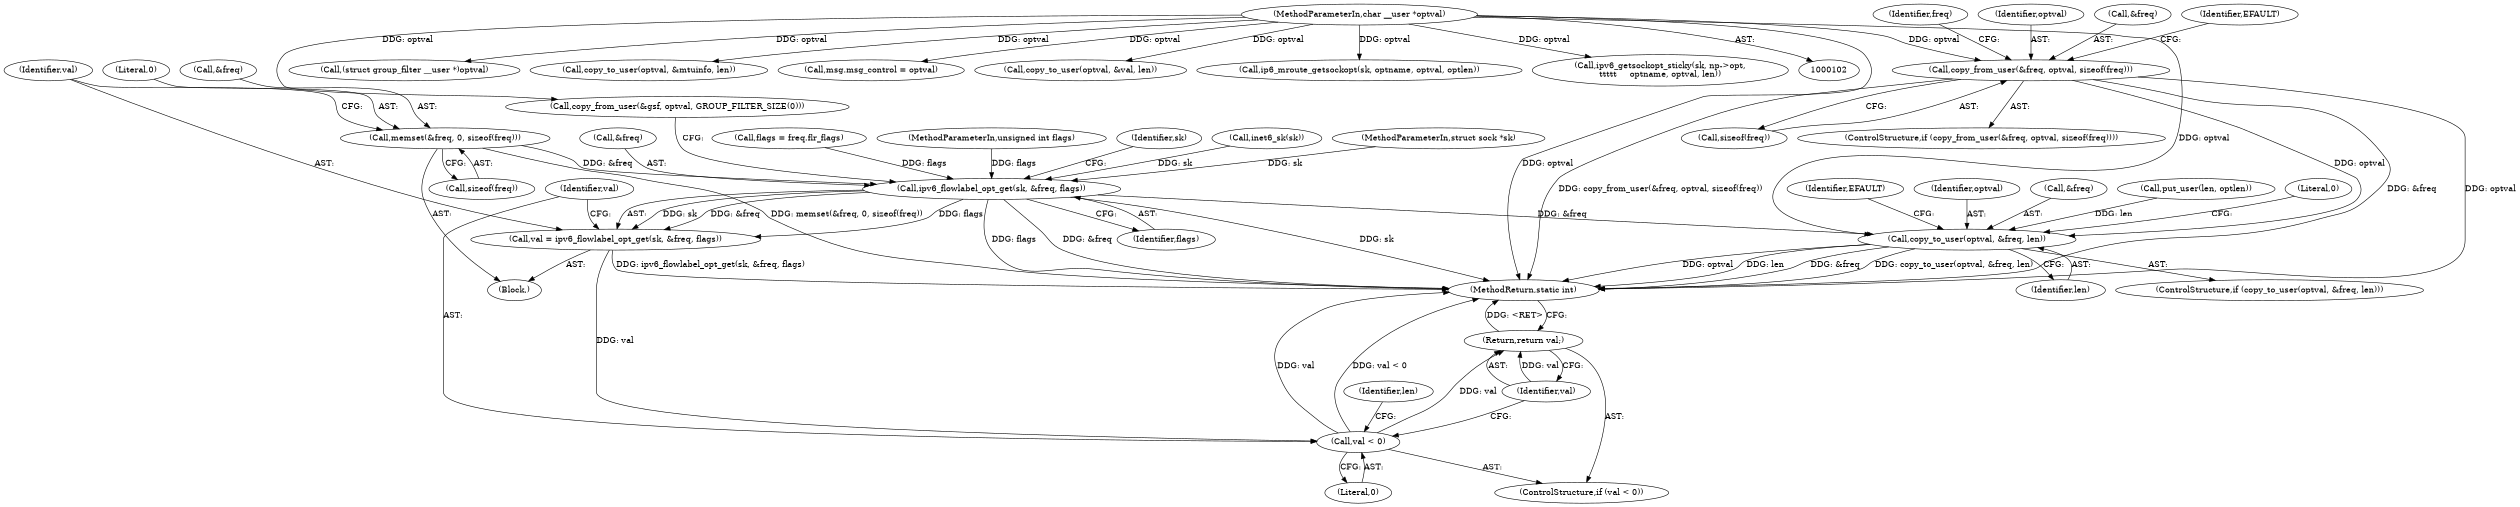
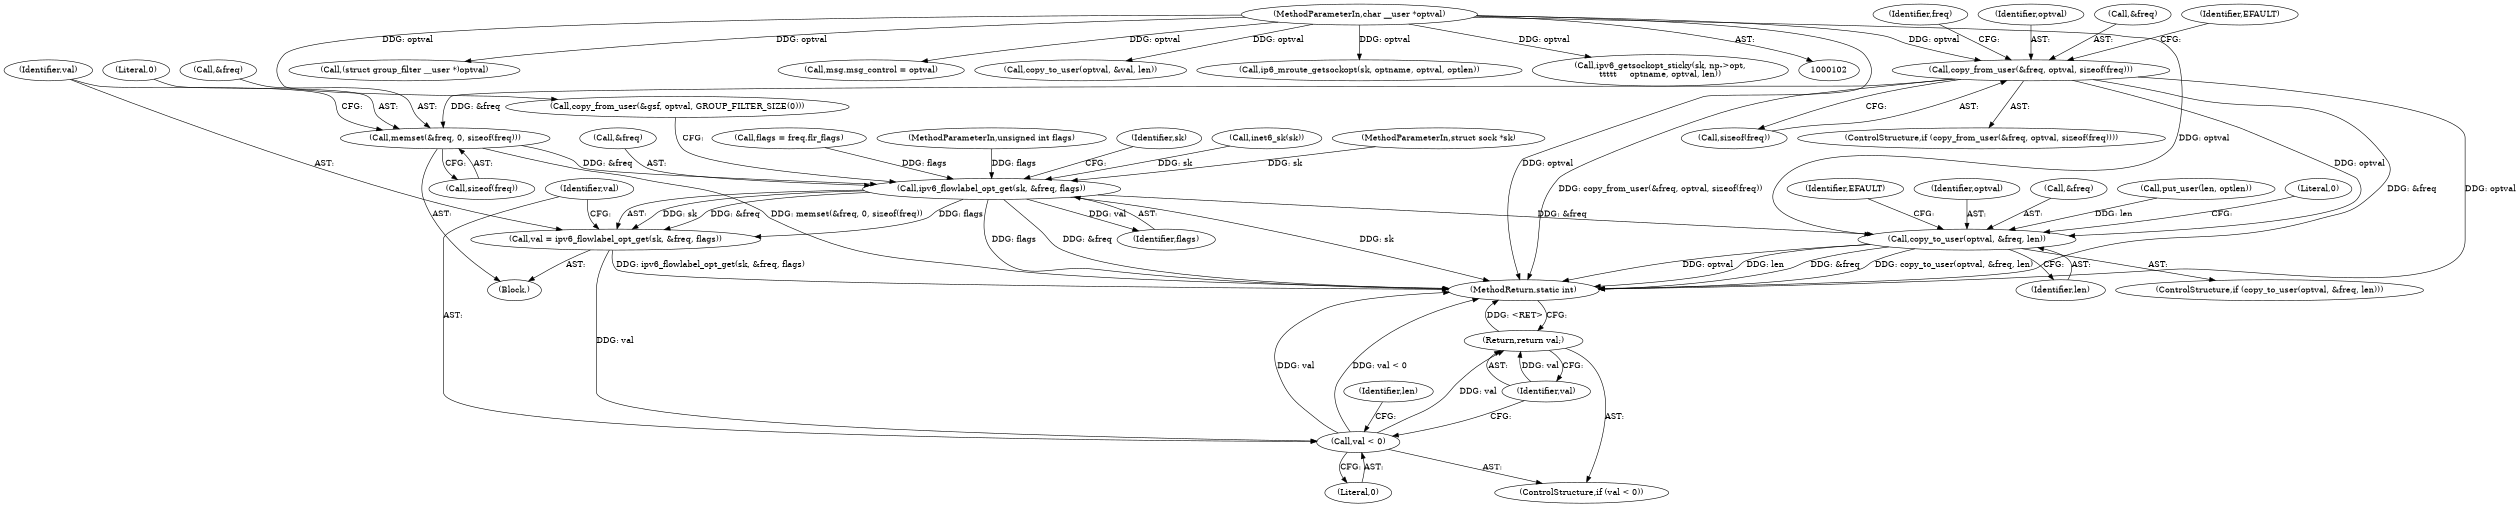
(649, 70) -> none
none -> (1189, 87)
(1108, 214) -> (1108, 214)
